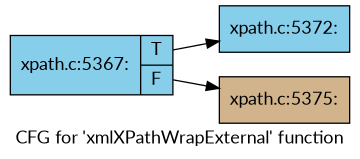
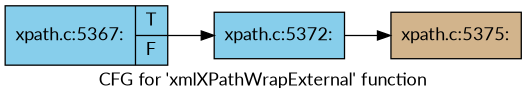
(190, 83) -> (361, 35)
